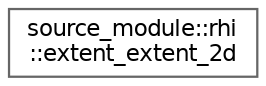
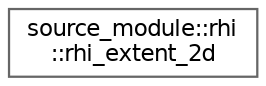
(133, 43) -> (133, 43)
